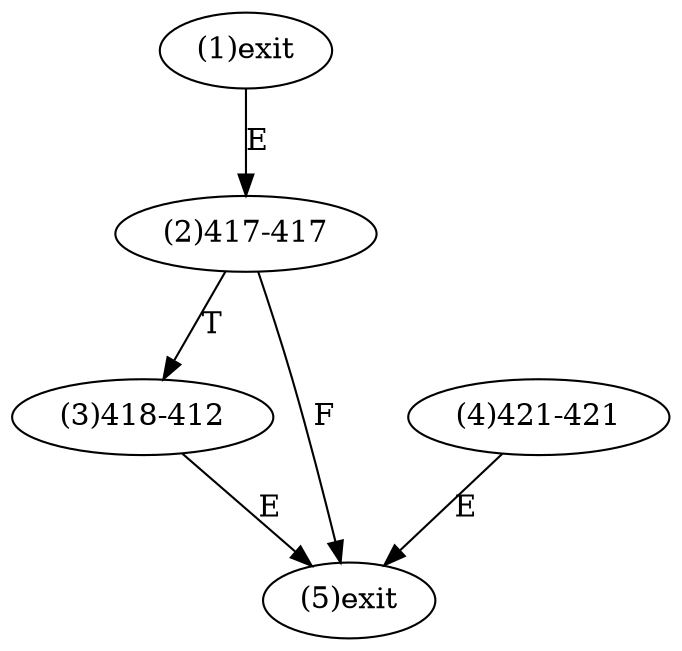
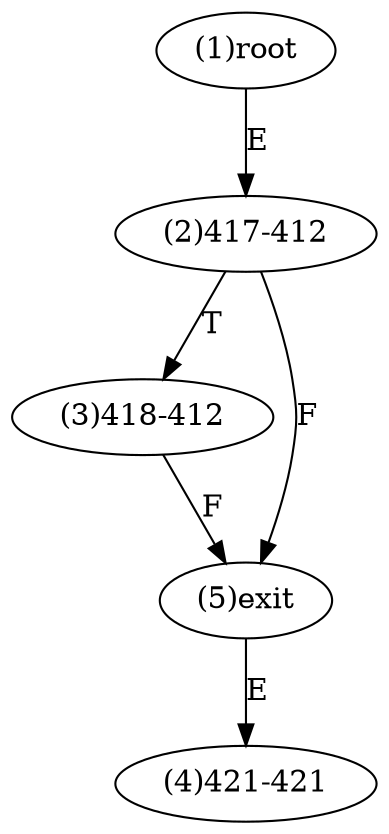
(246, 51) -> (246, 51)
(246, 234) -> (246, 234)
(451, 502) -> (246, 682)
(270, 509) -> (212, 509)
